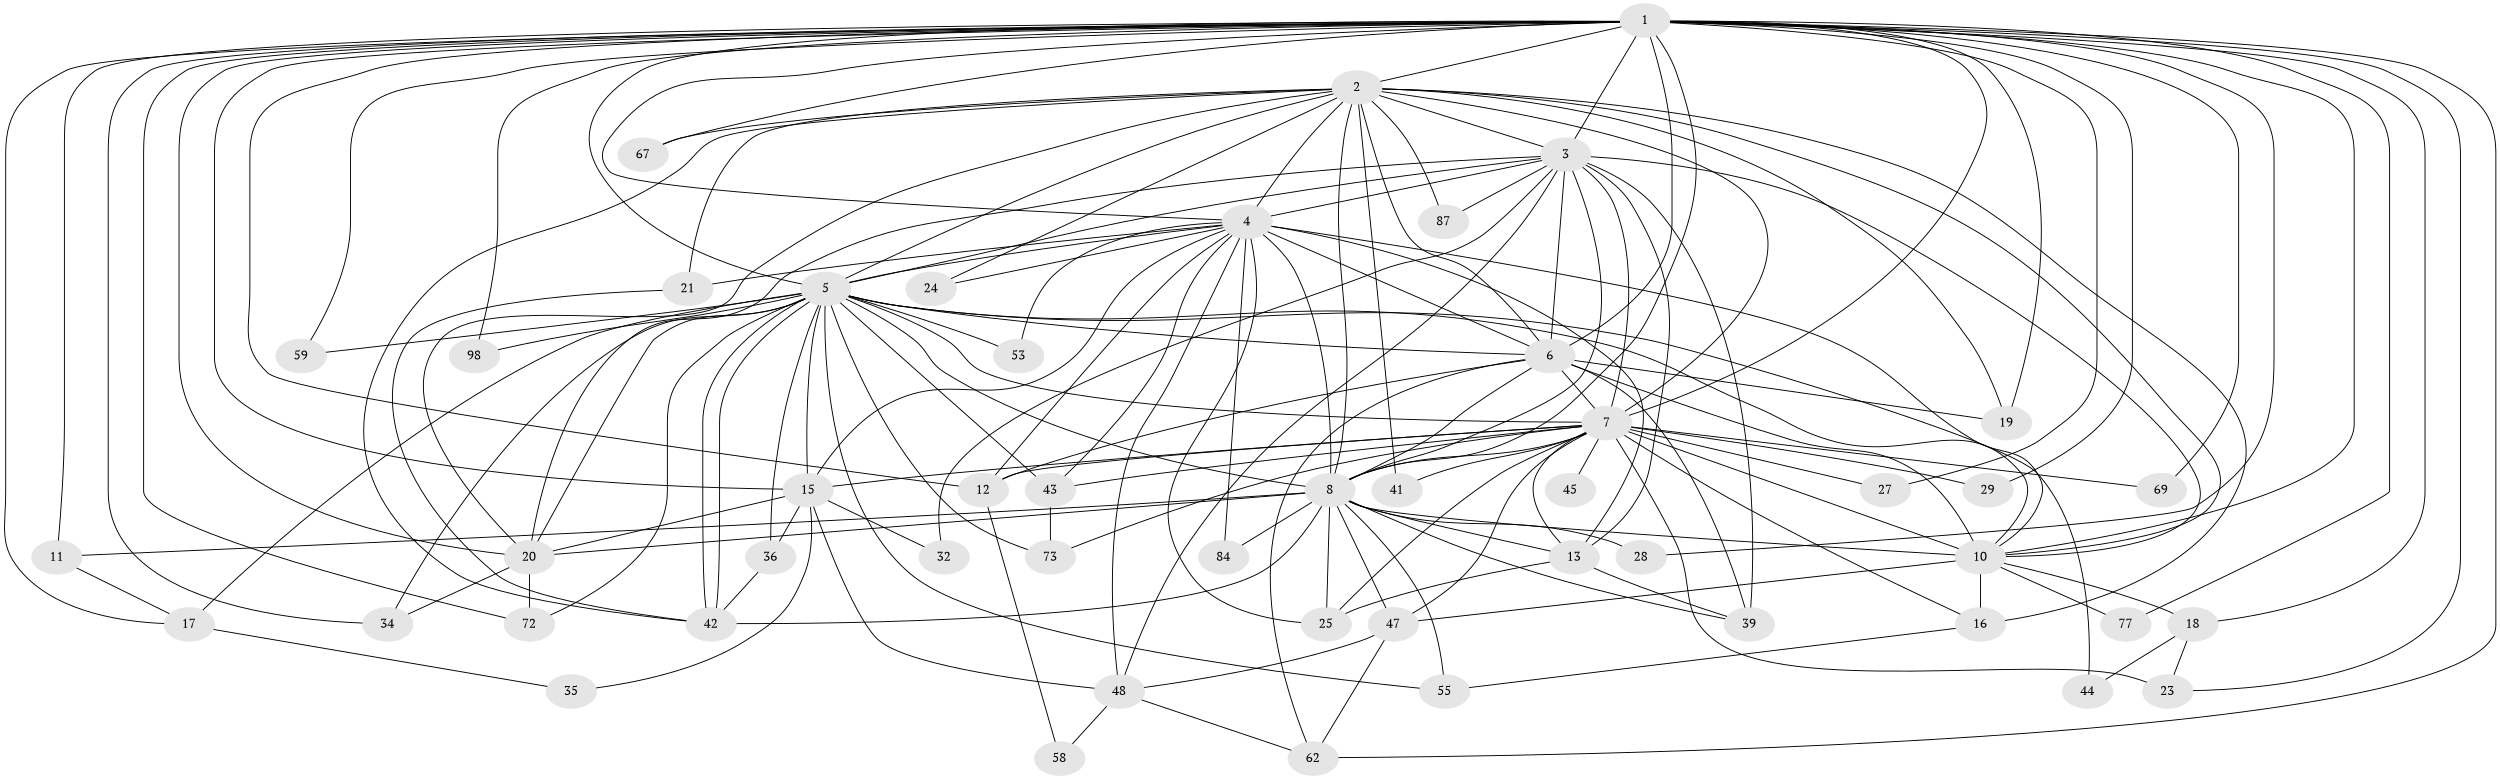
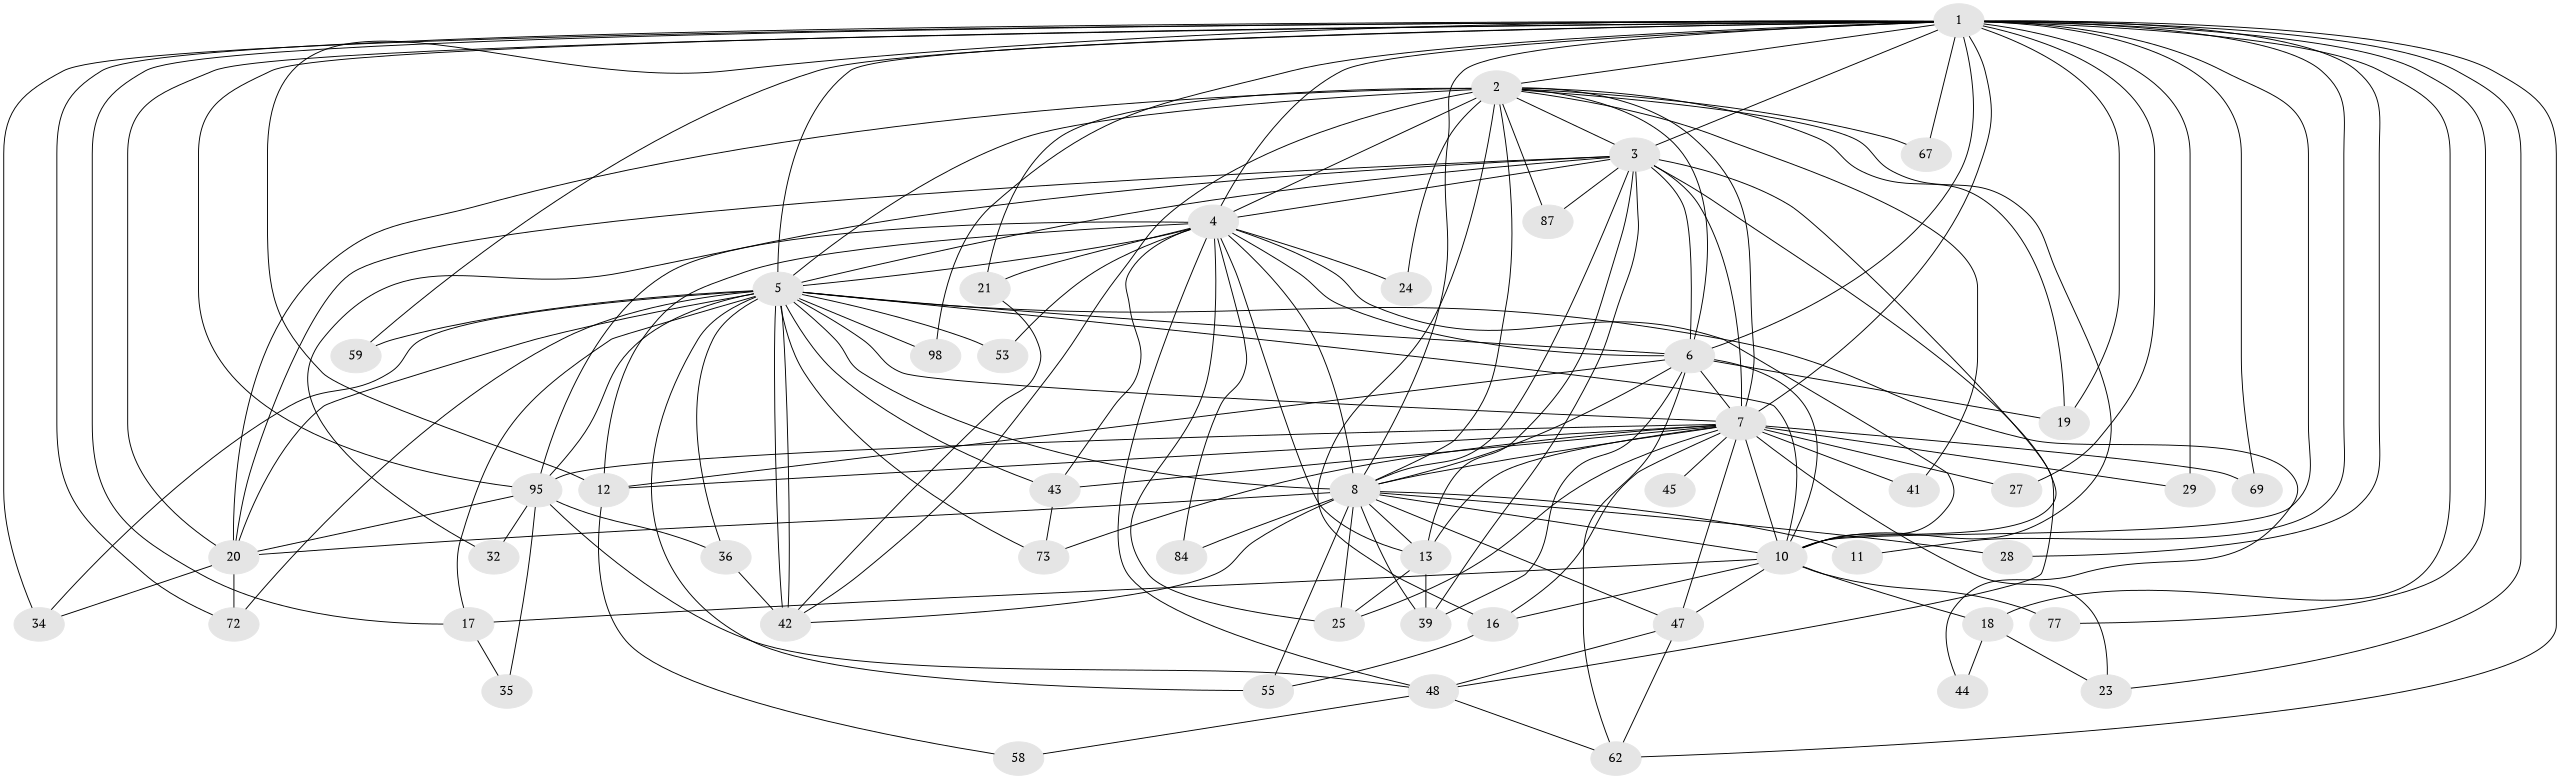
(808, 490) -> (537, 490)
(123, 591) -> (1125, 590)
